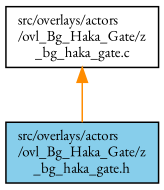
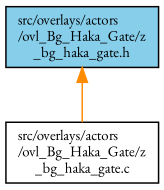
(82, 102) -> (82, 102)
